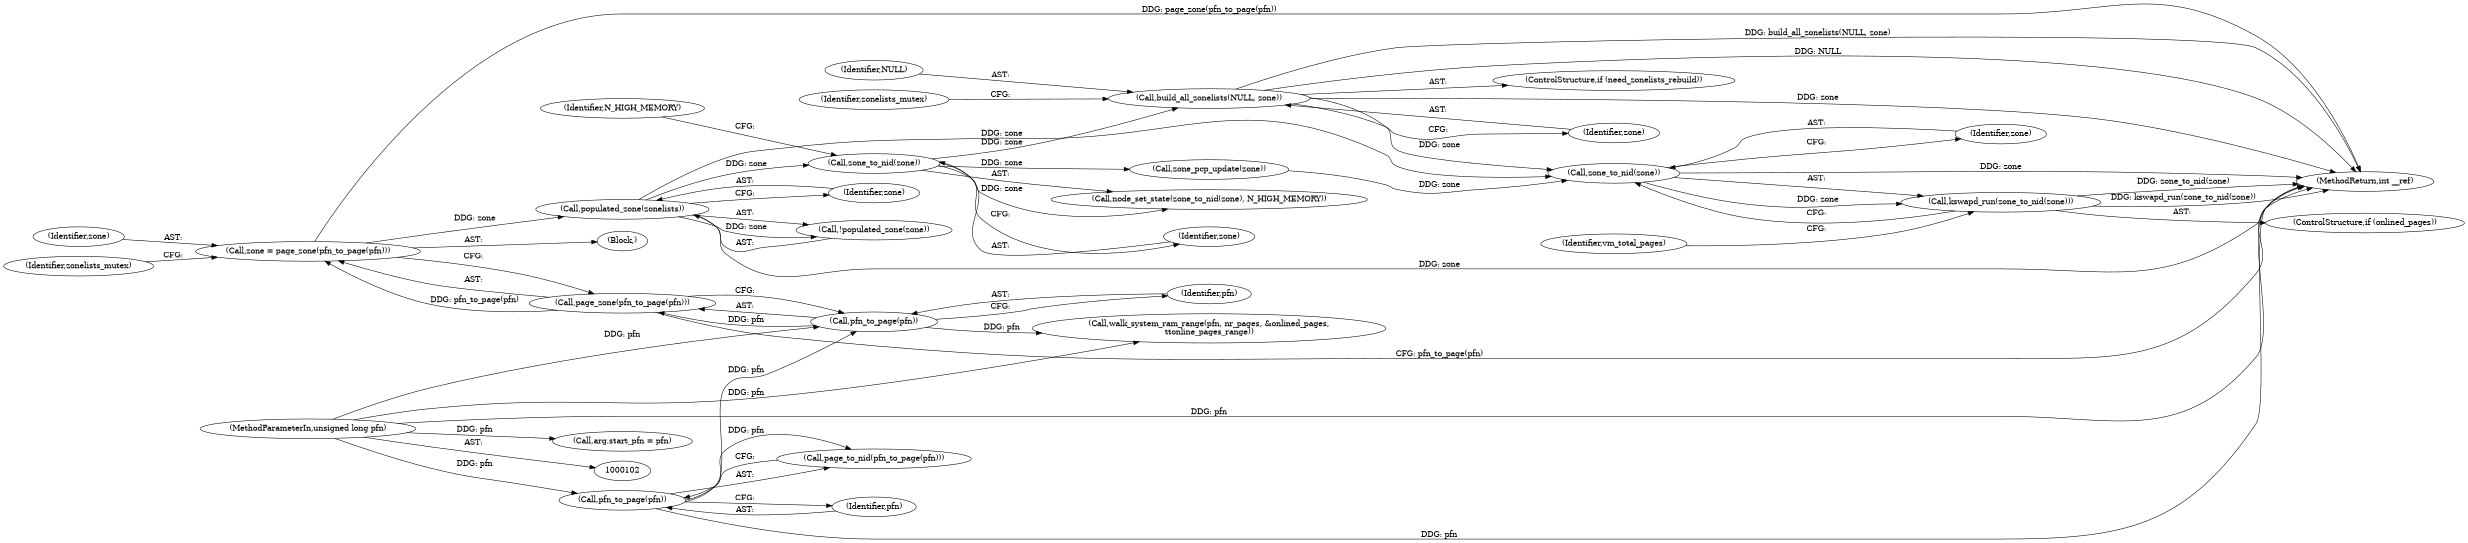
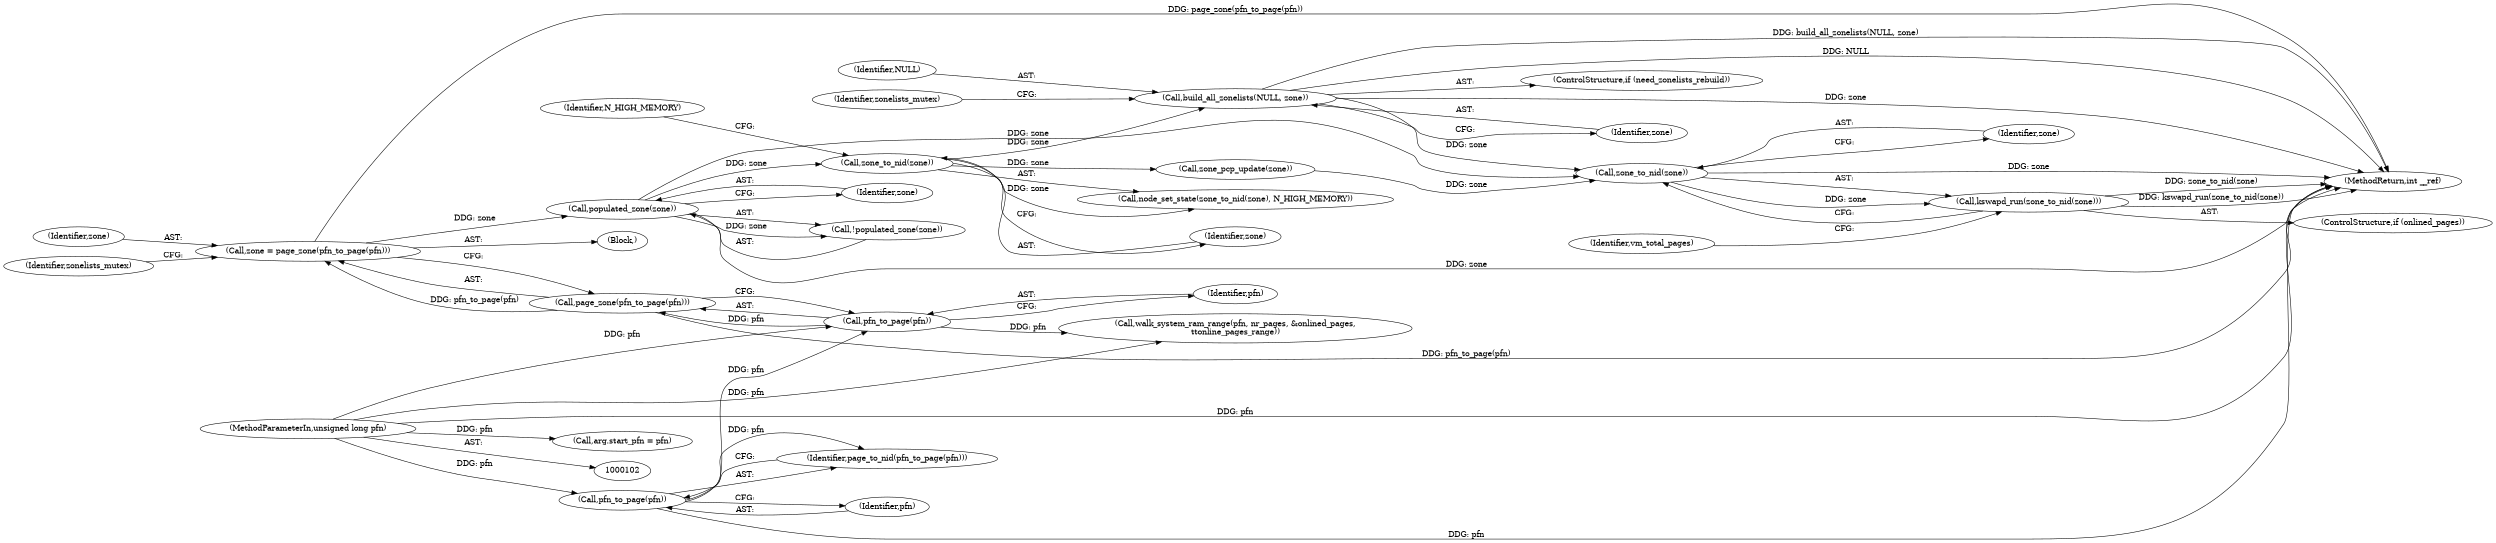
(622, 209) -> (622, 209)
(1439, 354) -> (1466, 354)
(874, 459) -> (887, 459)
